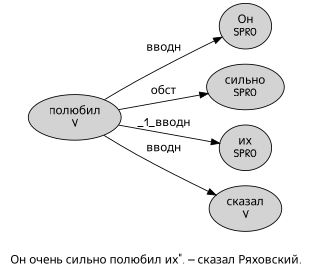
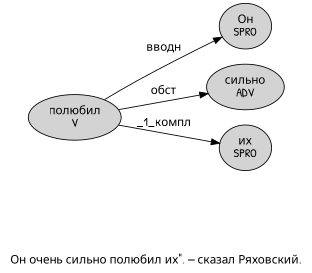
(245, 87) -> (245, 87)
(164, 123) -> (164, 123)
(245, 209) -> none
